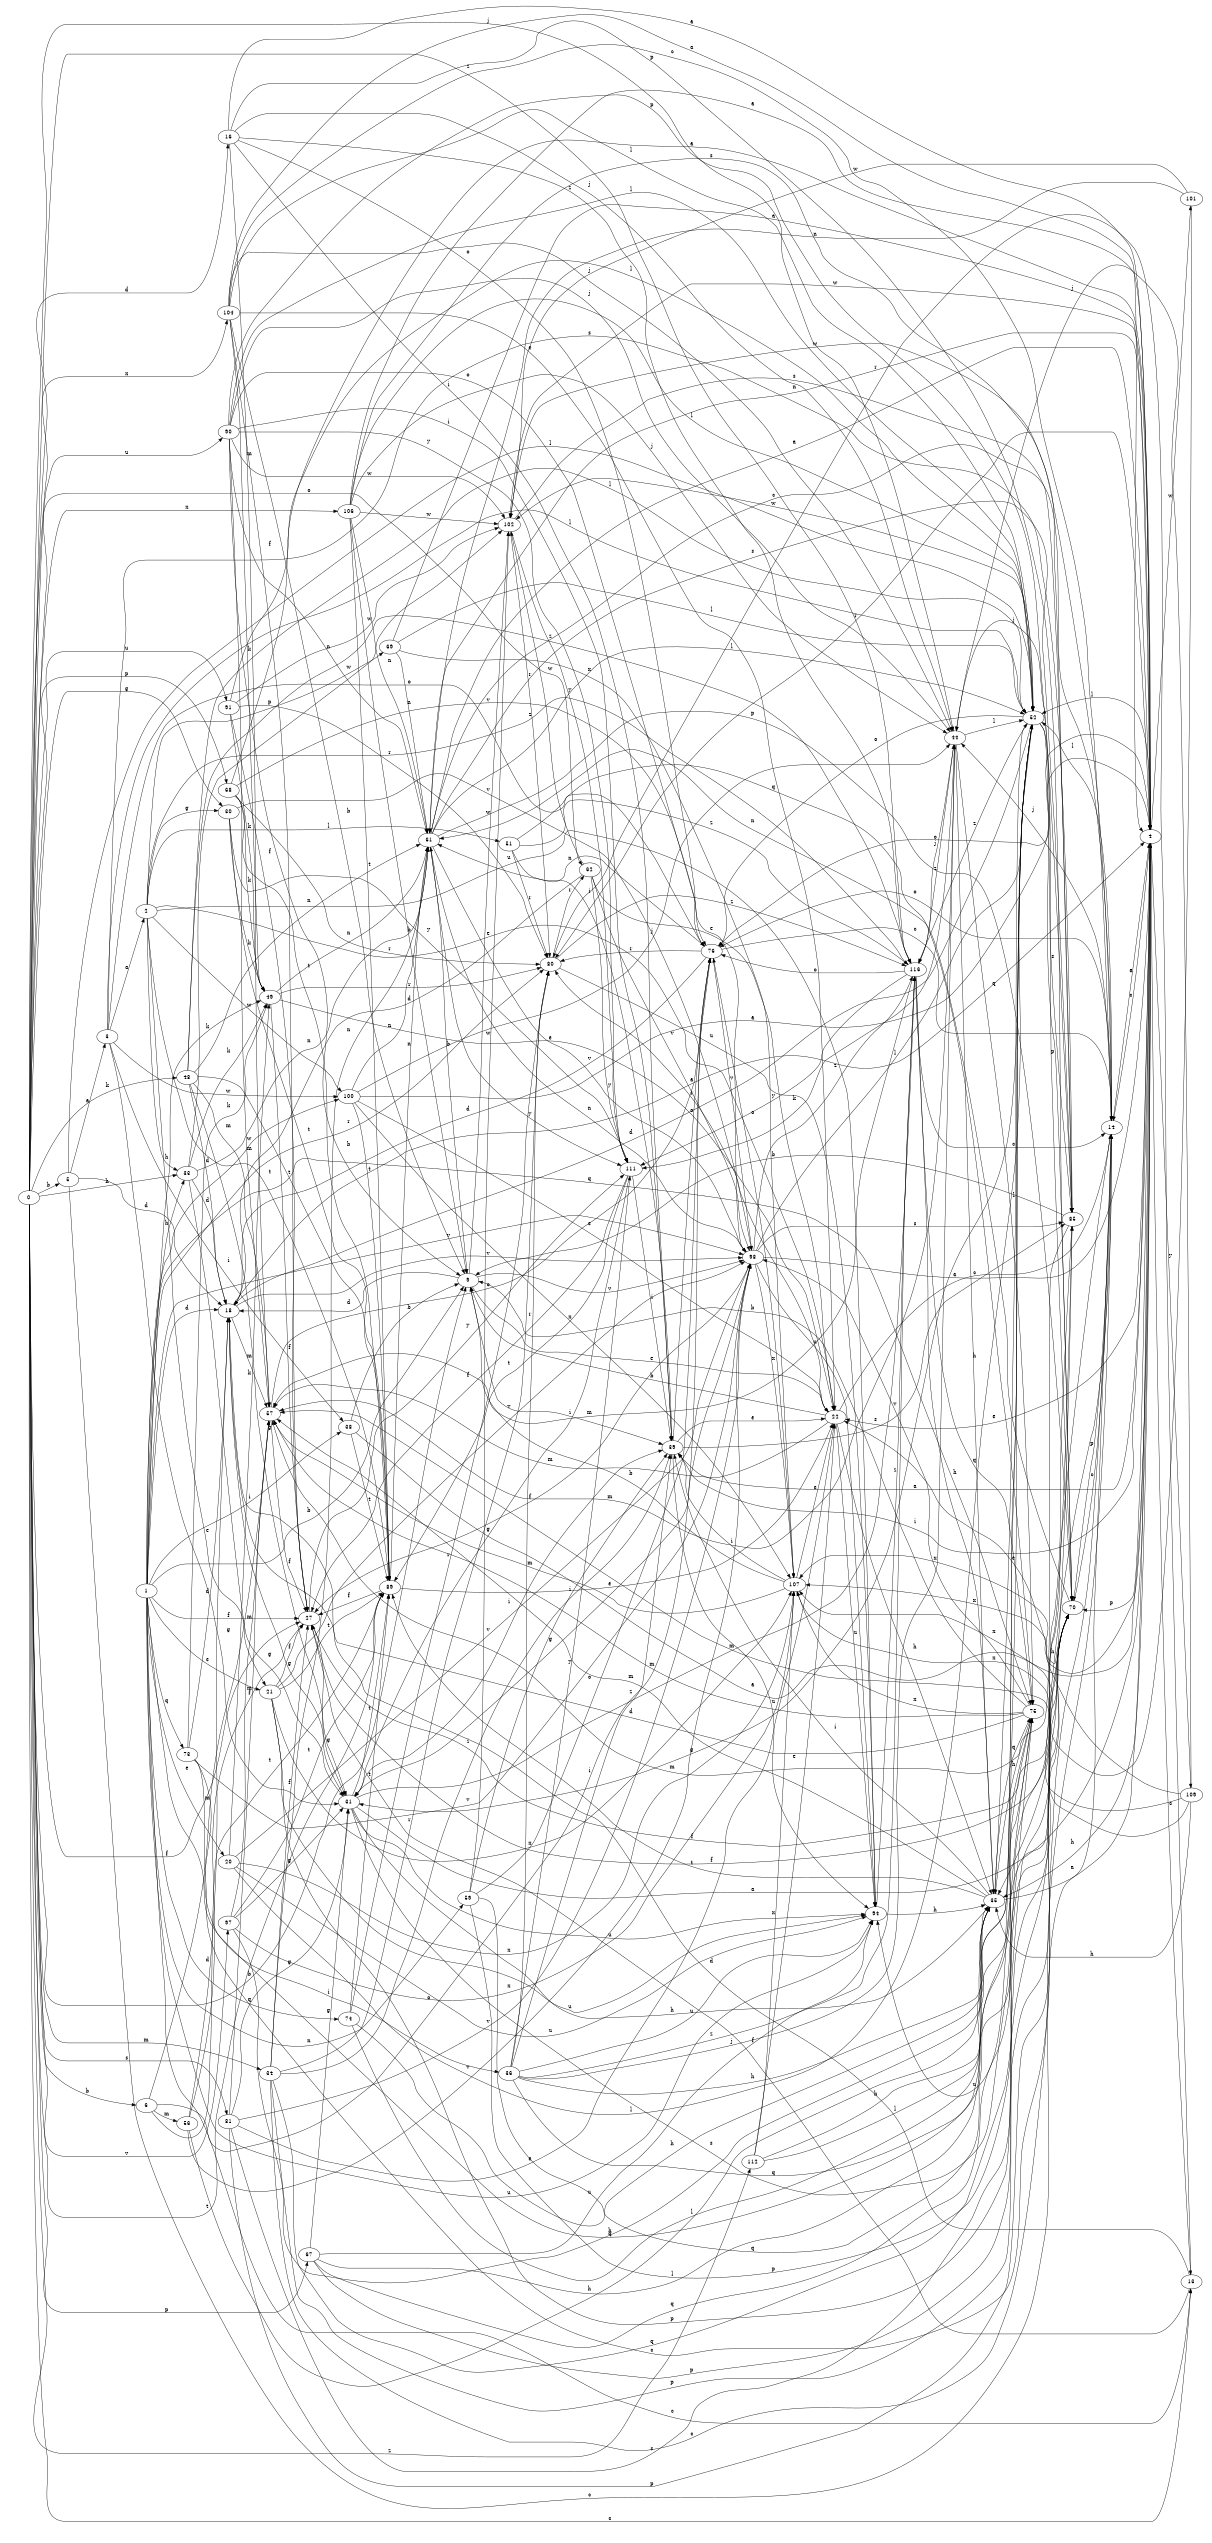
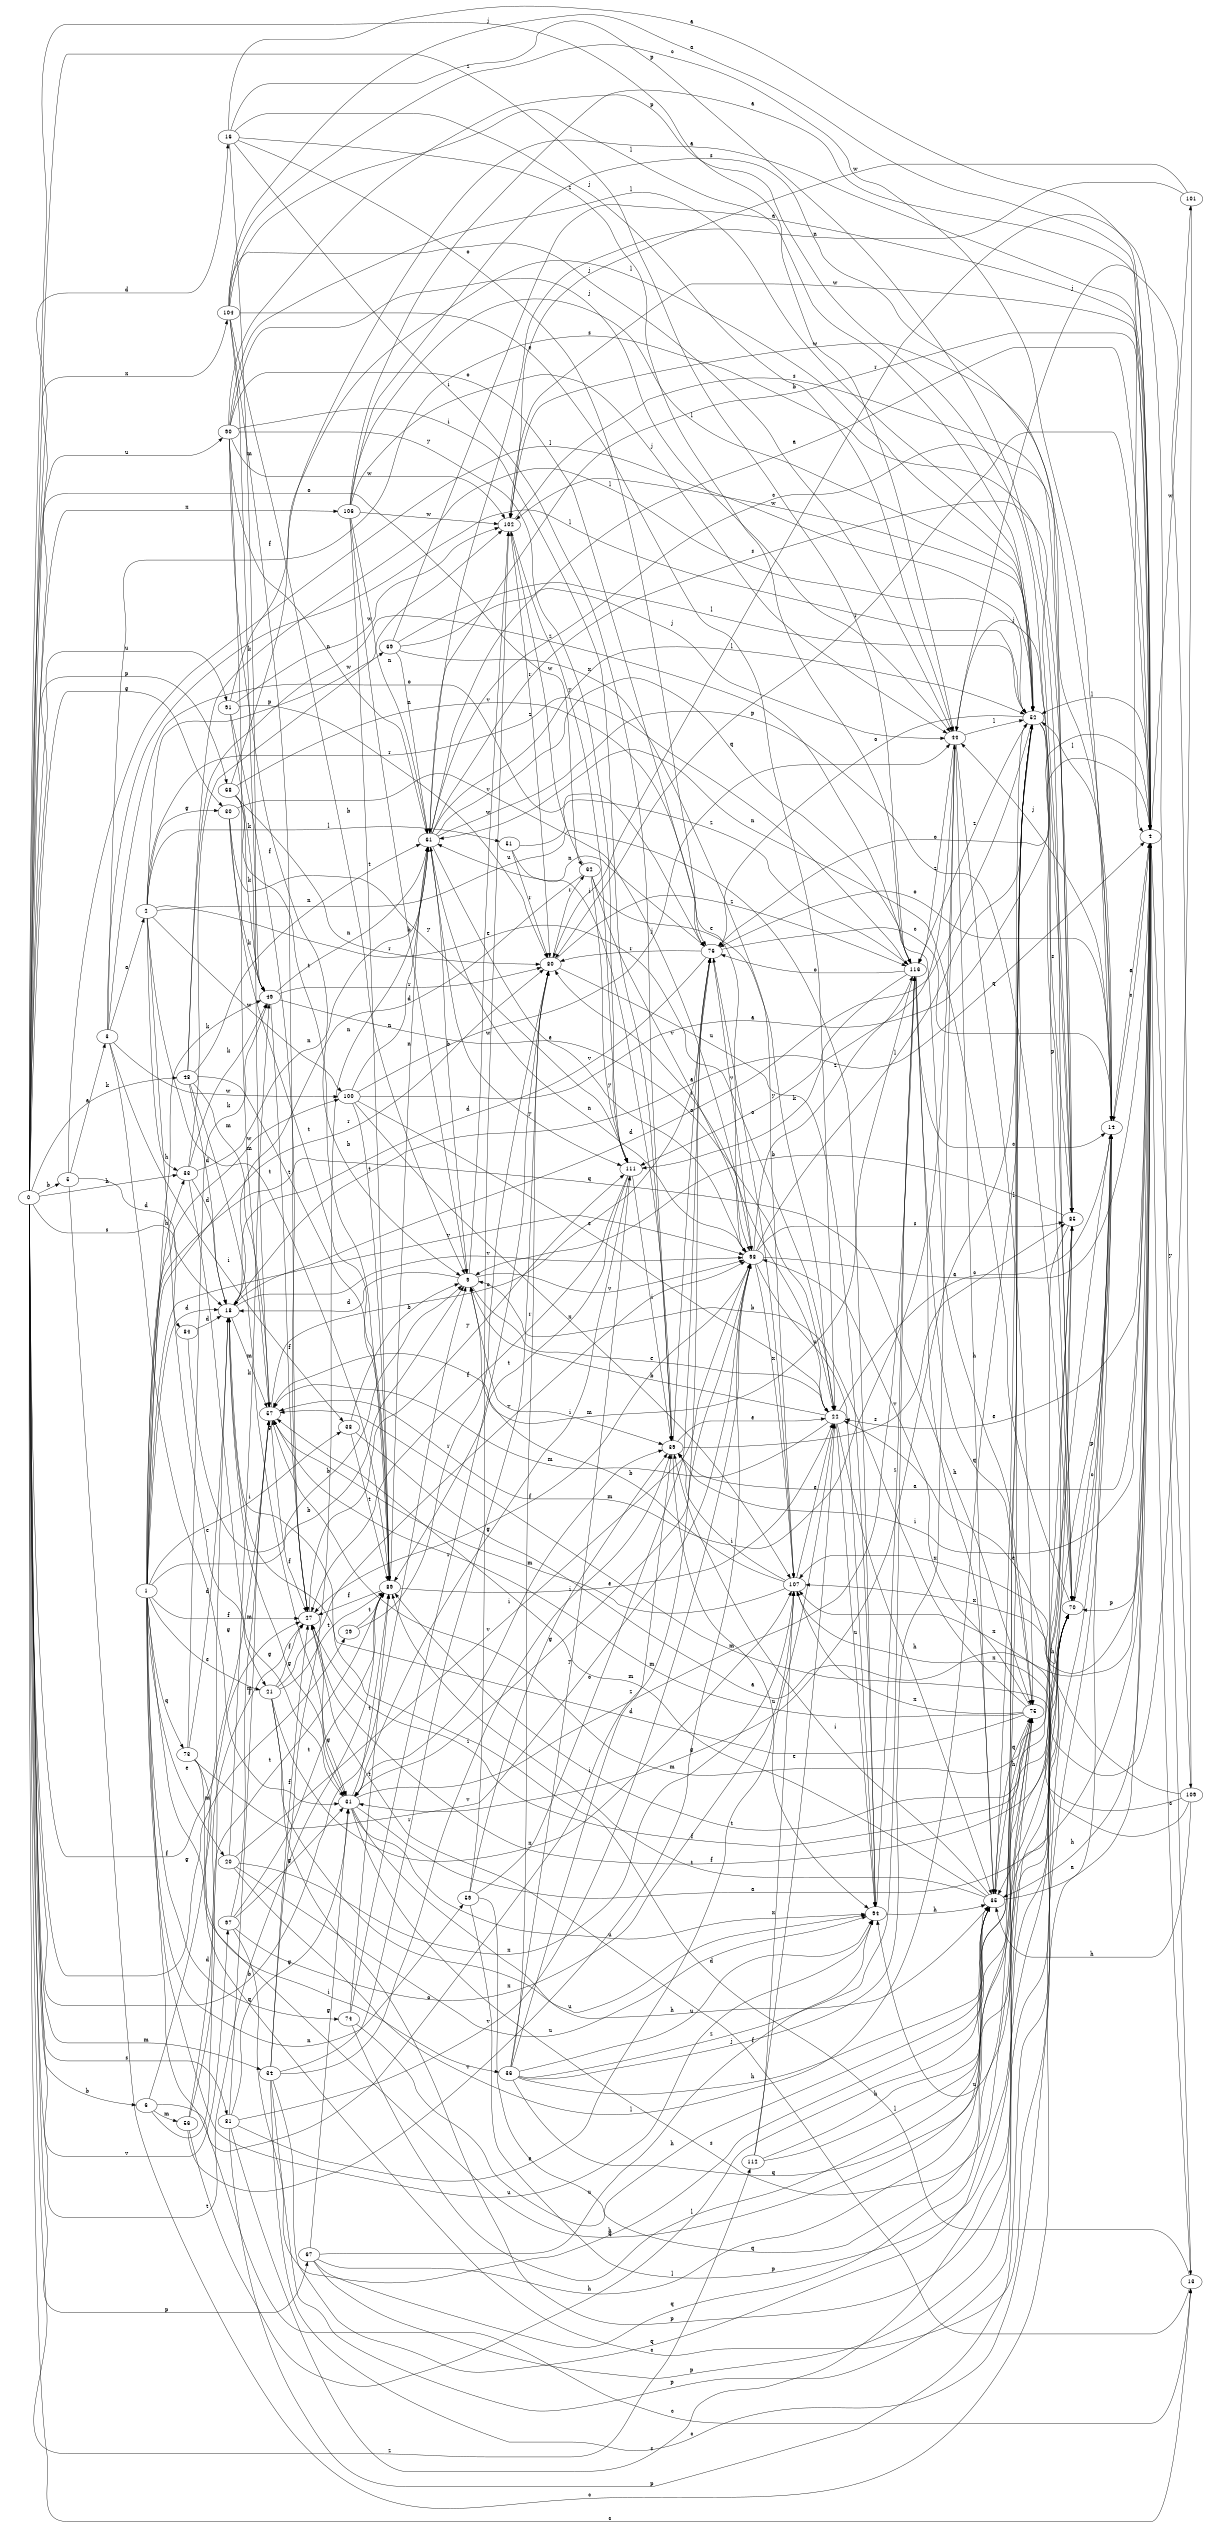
(795, 387) -> (795, 387)
(935, 856) -> (674, 632)
(971, 1126) -> (930, 995)
none -> (187, 1332)
none -> (349, 1632)
none -> (952, 1798)
